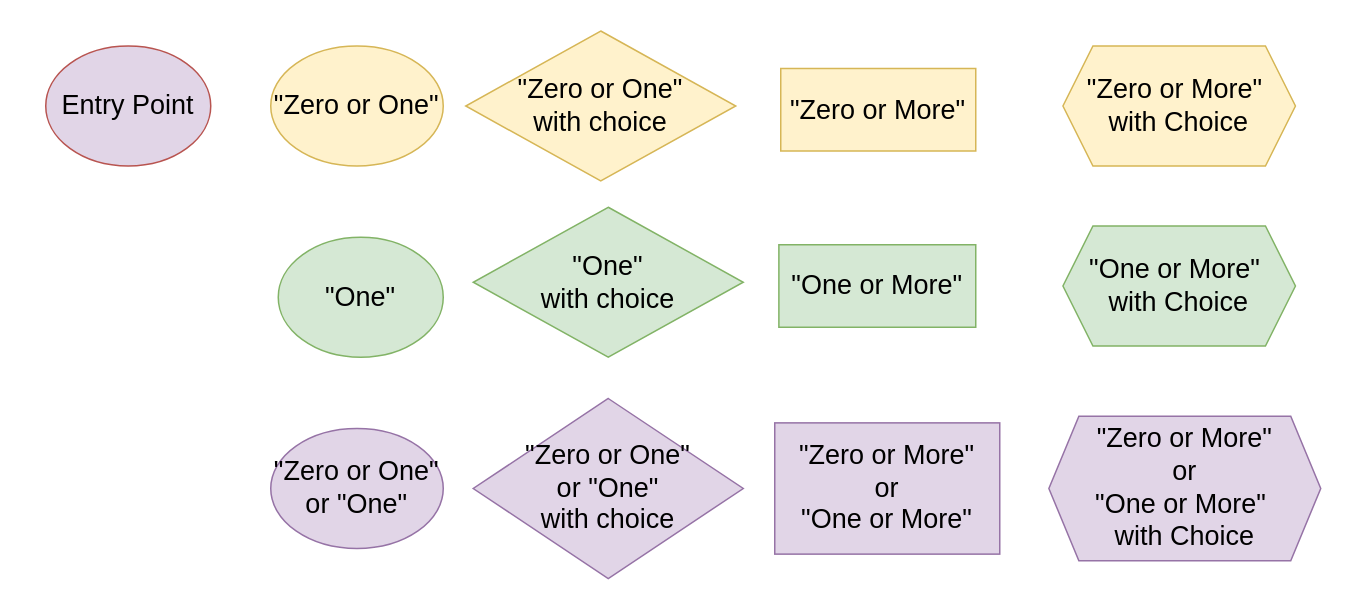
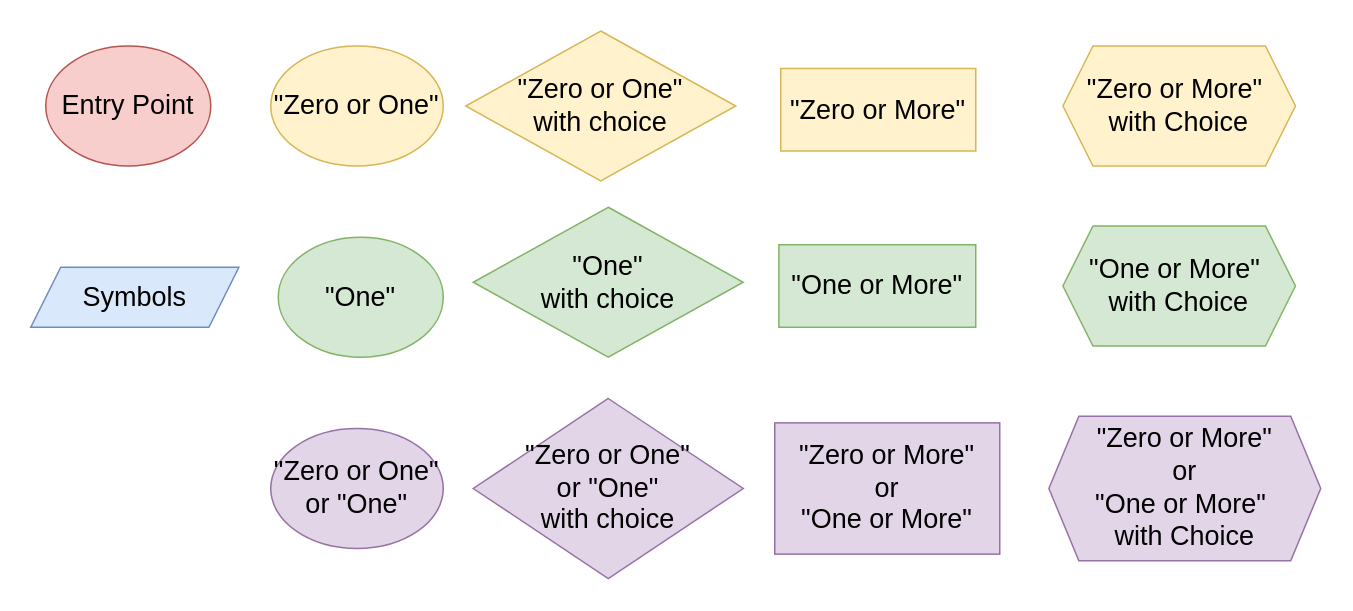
(128, 106) -> (128, 106)
none -> (135, 297)
